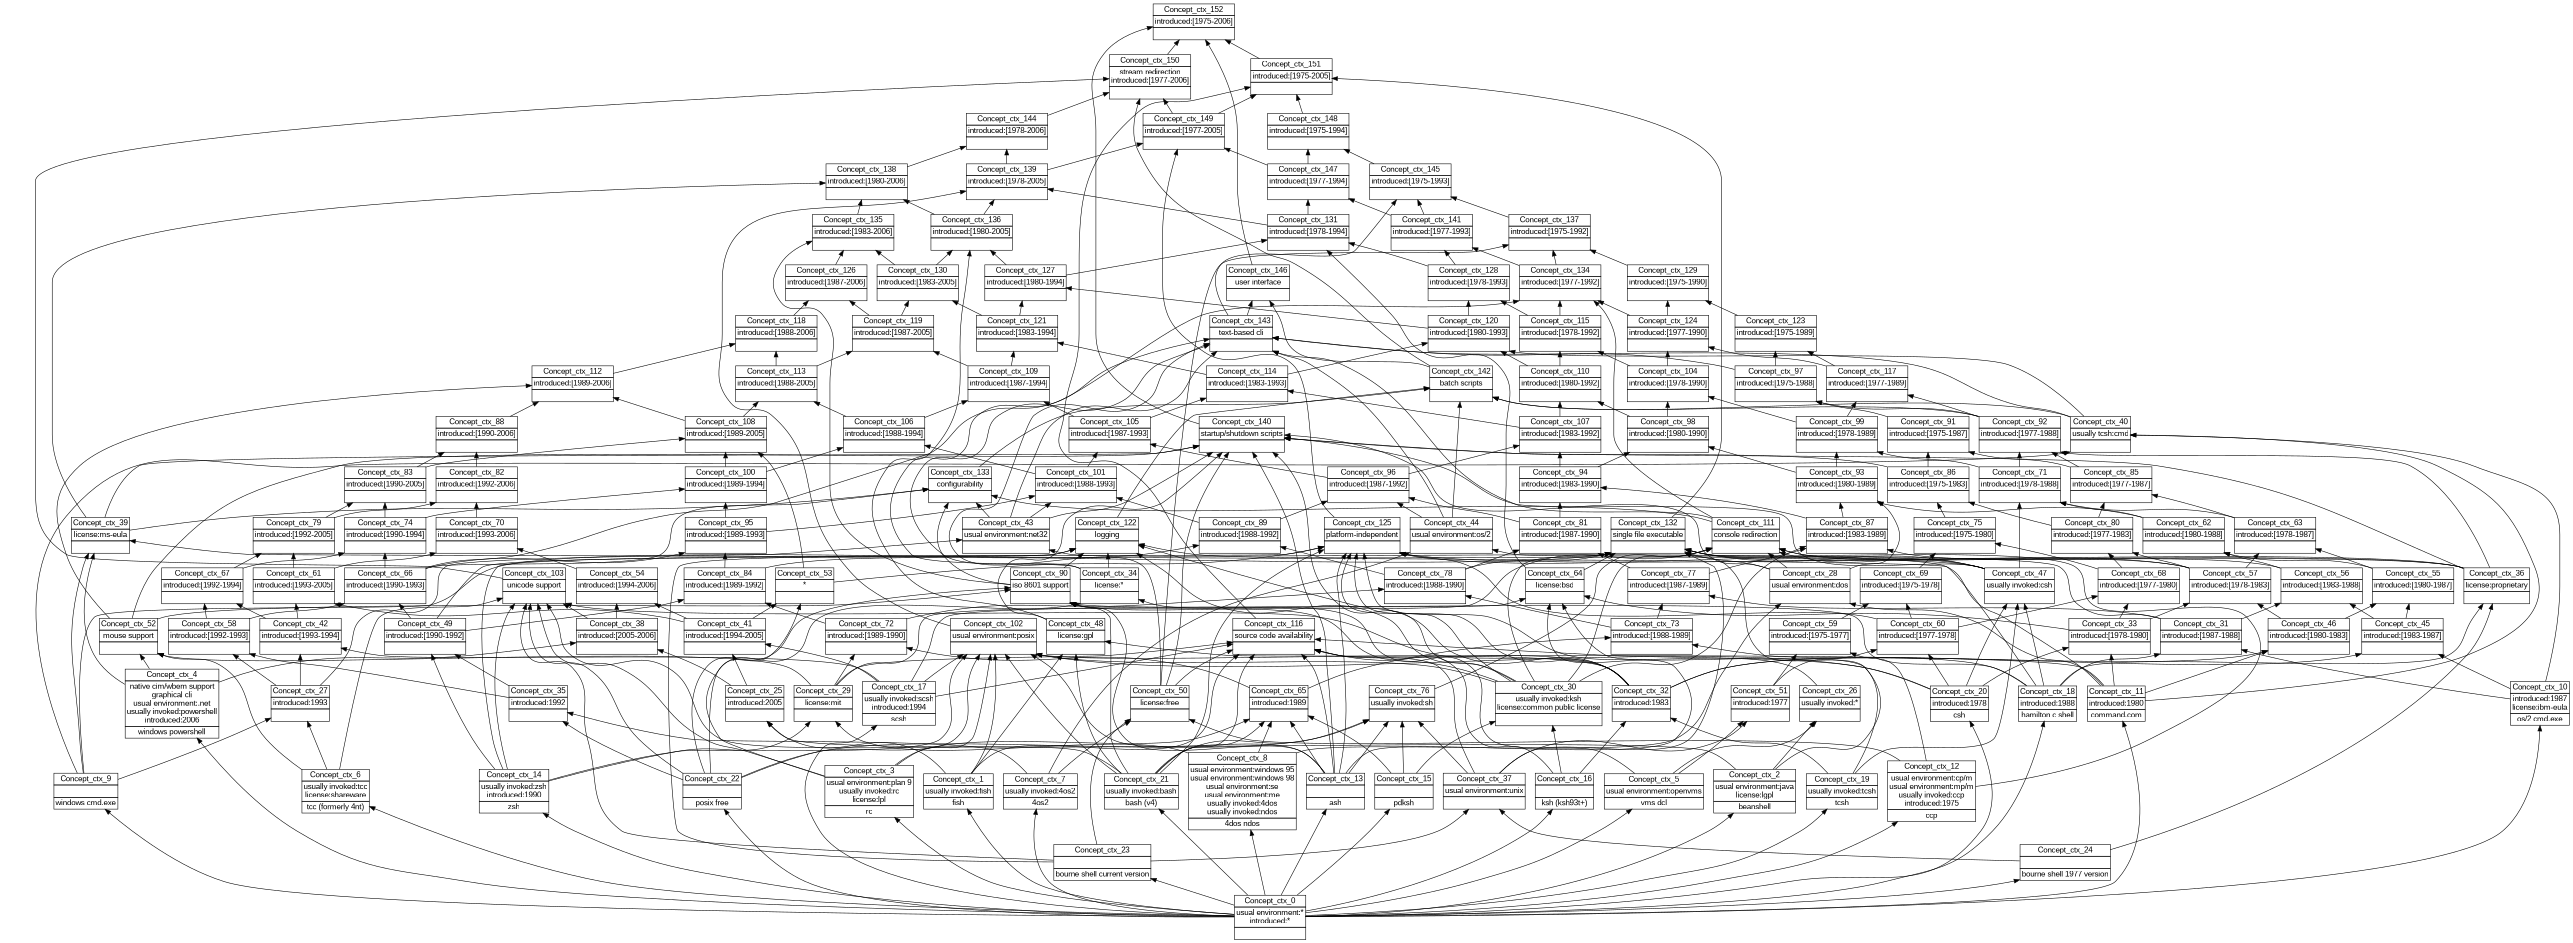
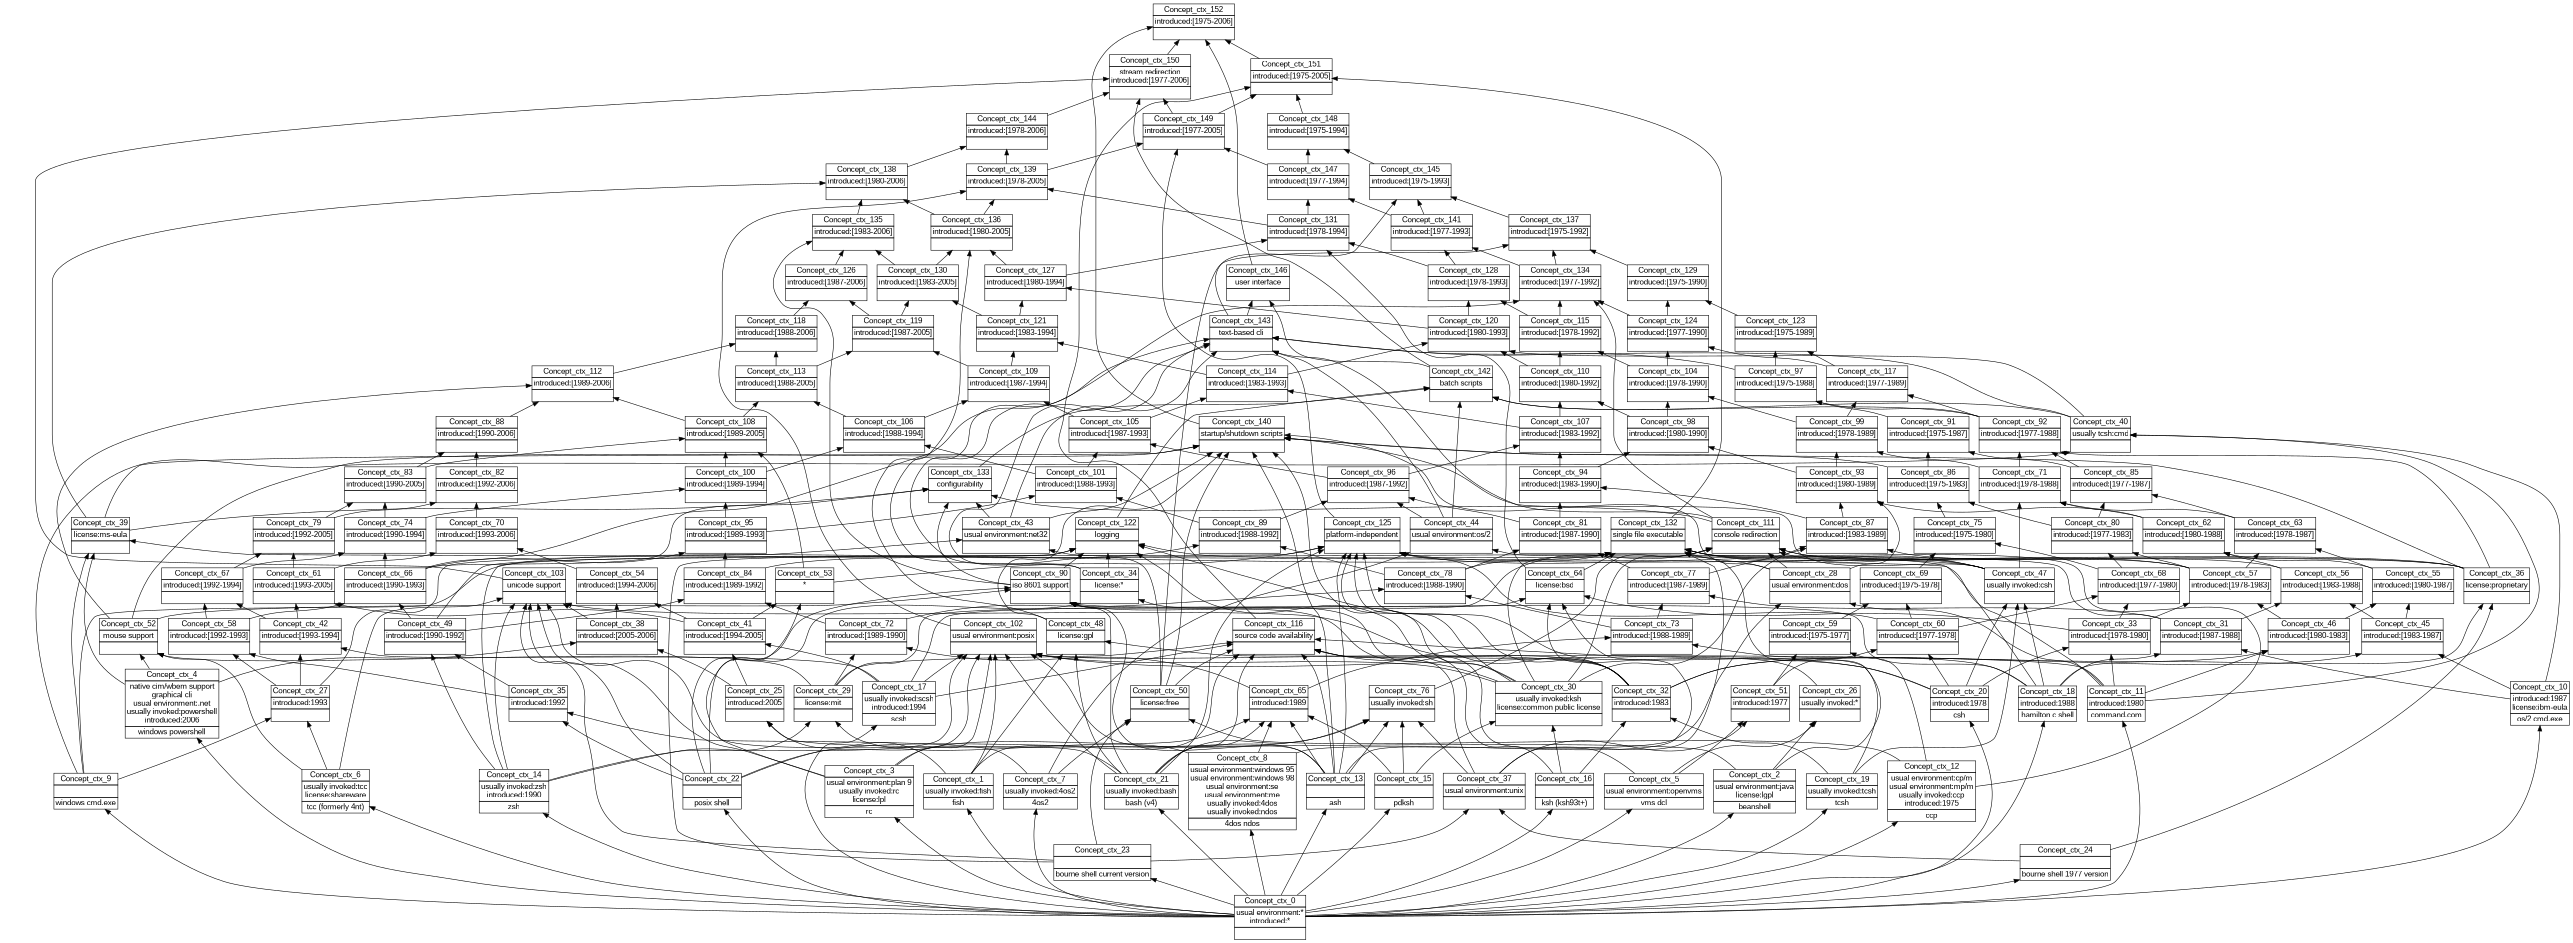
(1038, 512) -> none
(712, 803) -> (712, 803)
